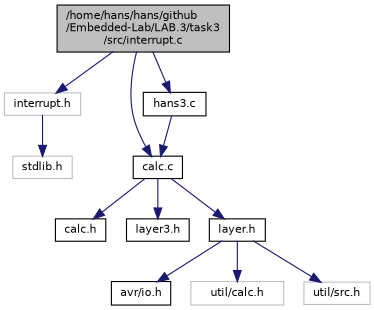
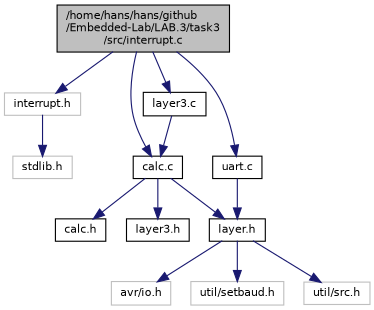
(175, 104) -> (175, 104)
none -> (237, 167)
(141, 293) -> (141, 293)
(237, 293) -> (237, 293)
